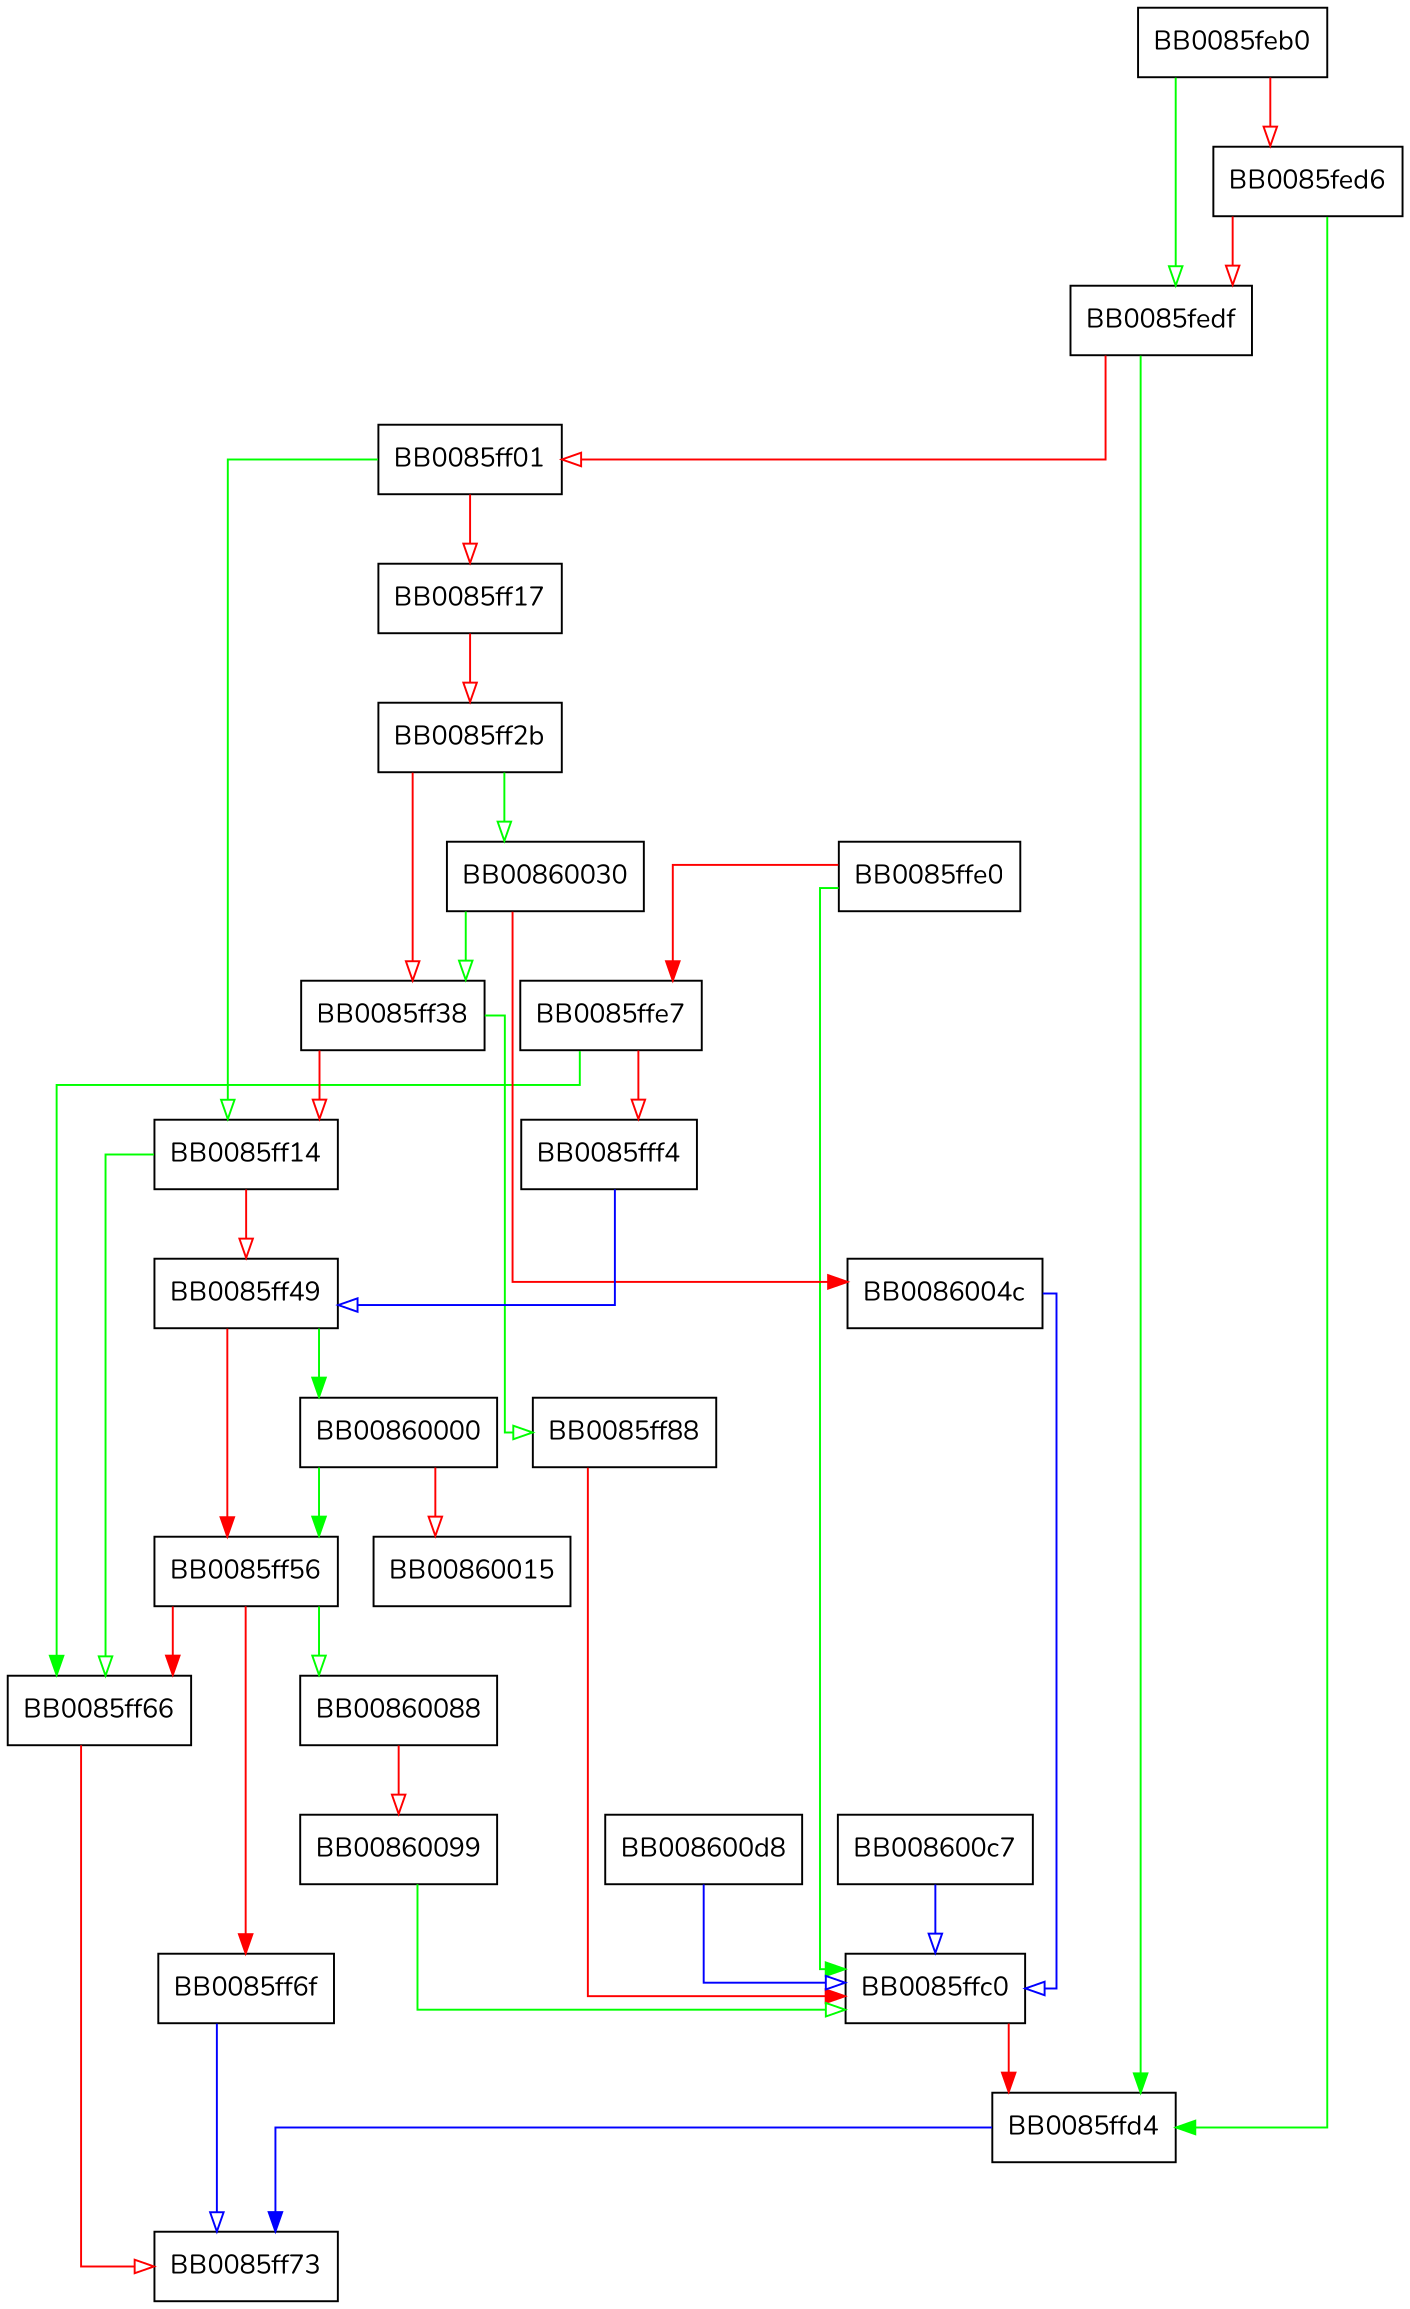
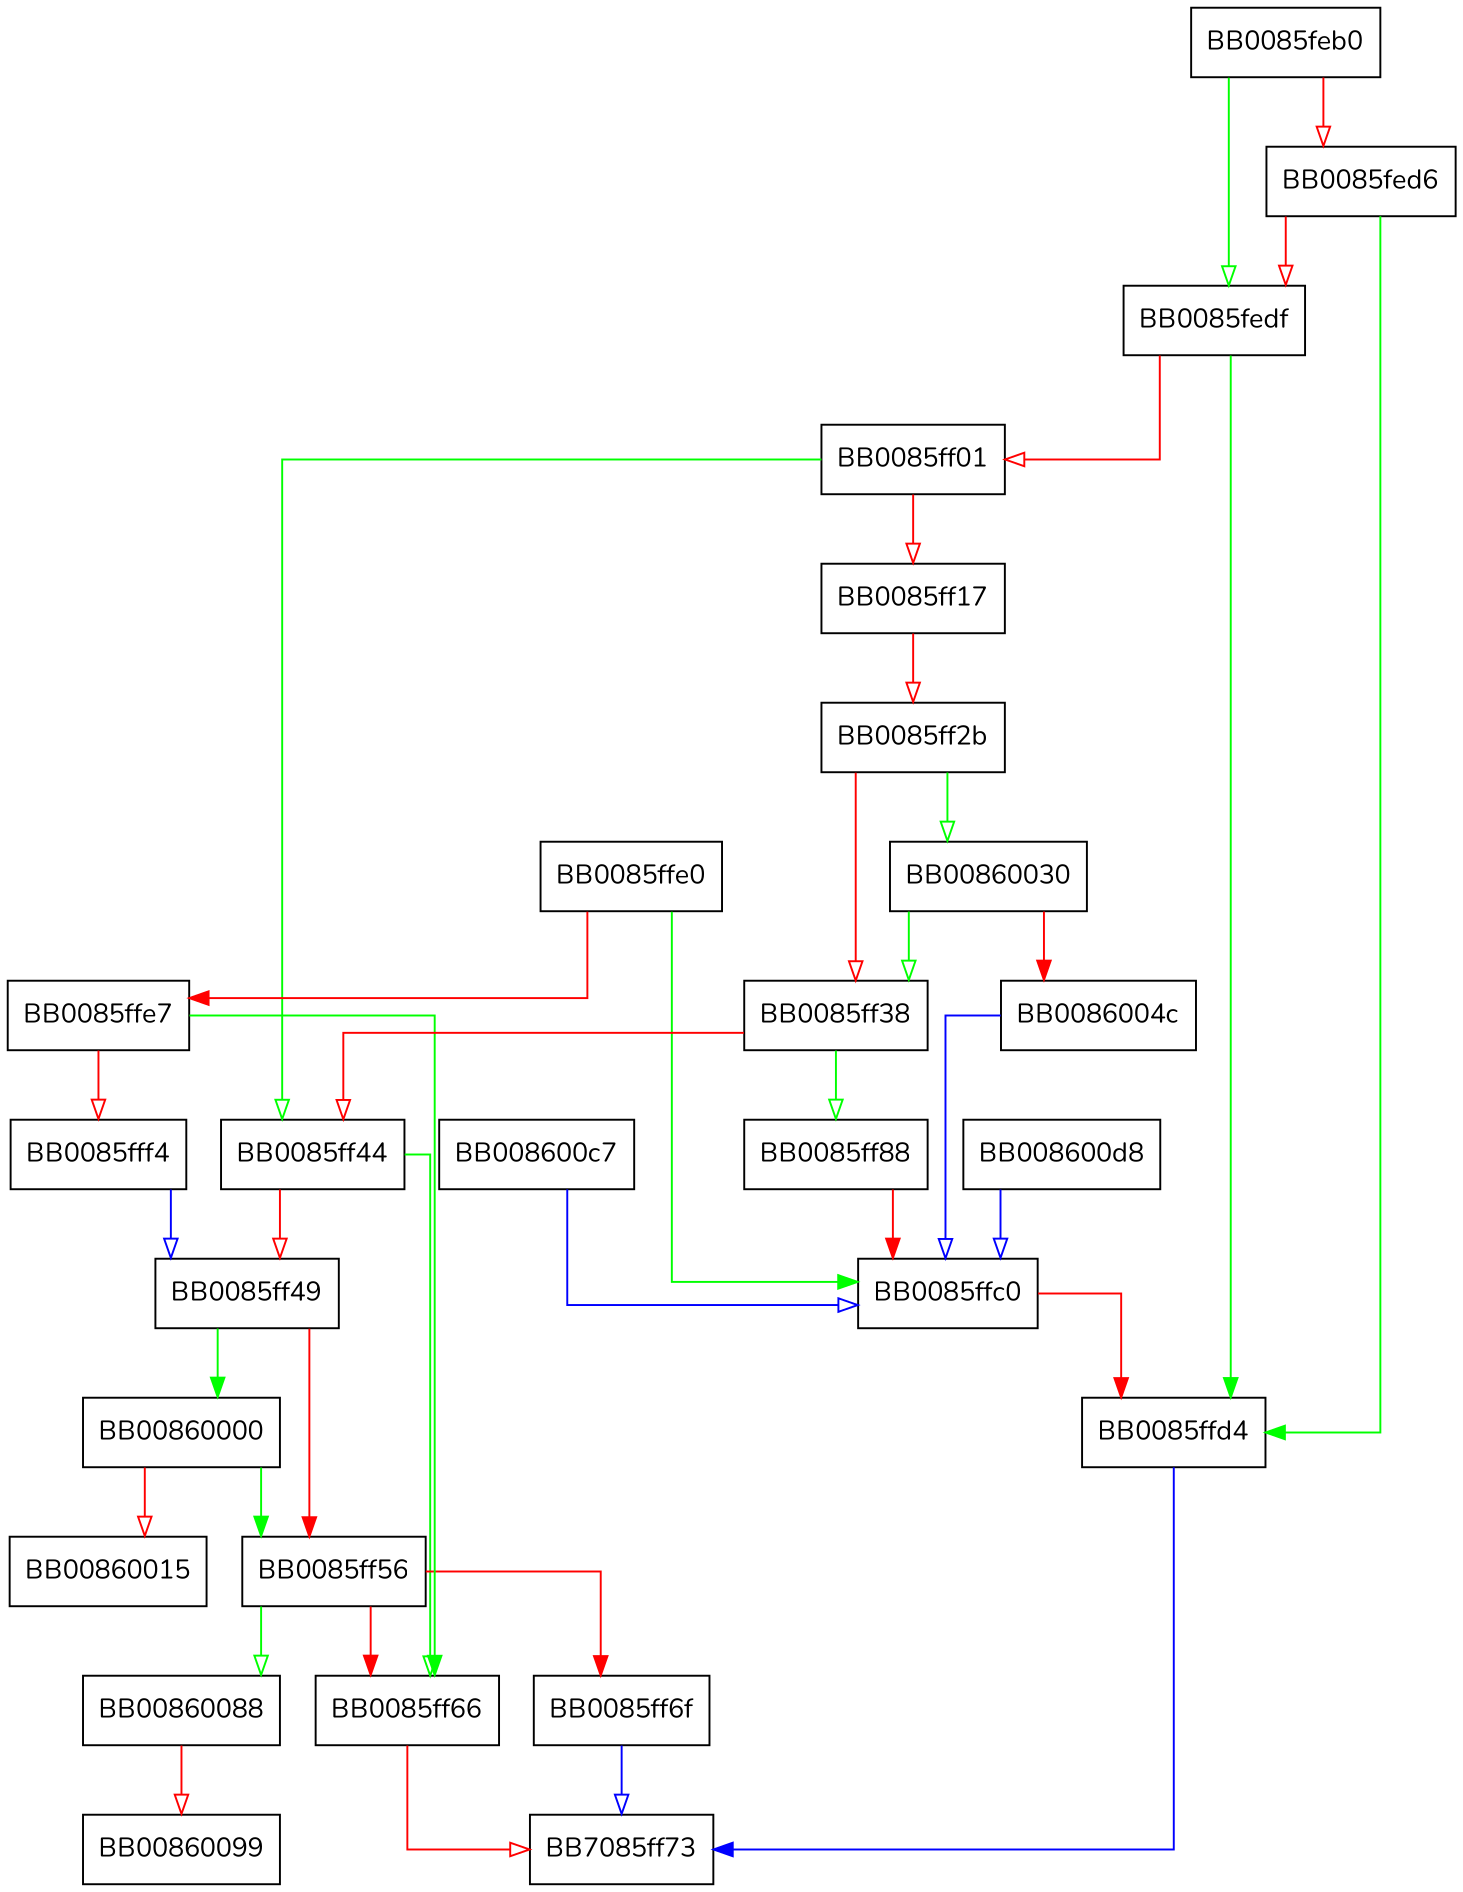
(246, 1154) -> (313, 1154)
(559, 2010) -> none
(246, 2266) -> (622, 1849)
